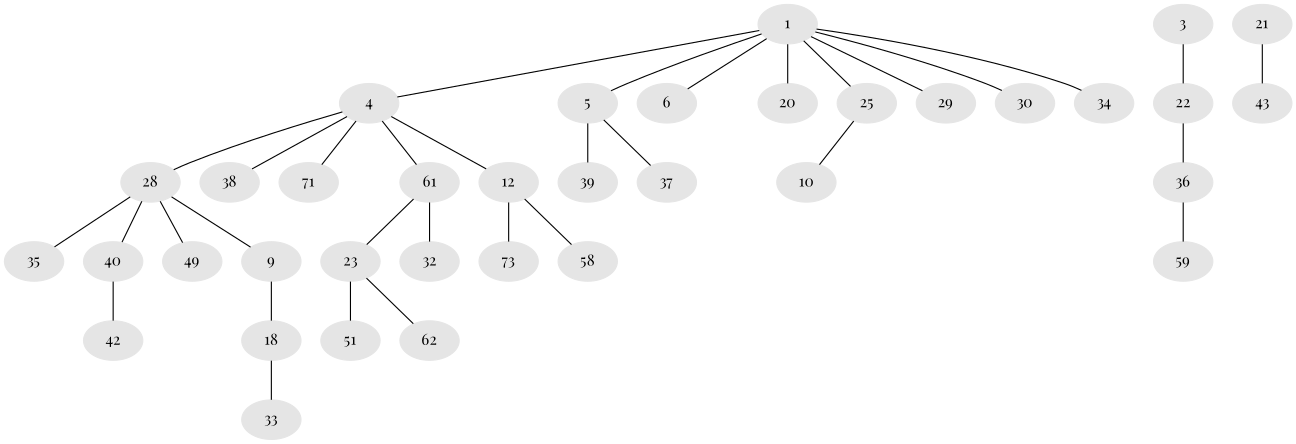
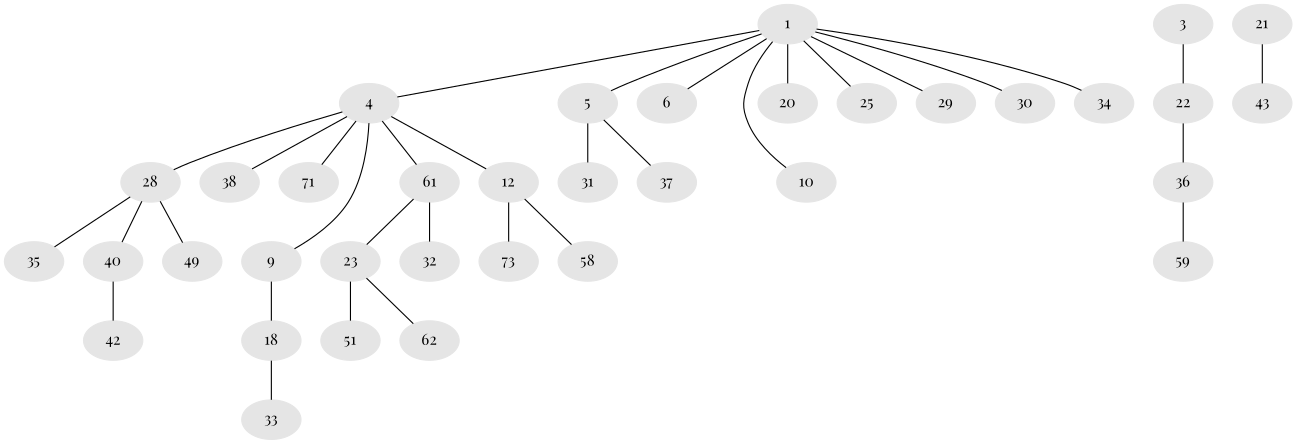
(837, 143) -> (744, 109)
(588, 182) -> (588, 182)
(211, 222) -> (351, 197)
